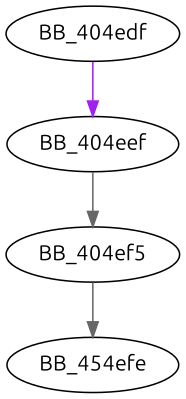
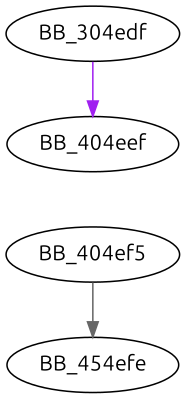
(93, 34) -> (93, 34)
(93, 192) -> none
